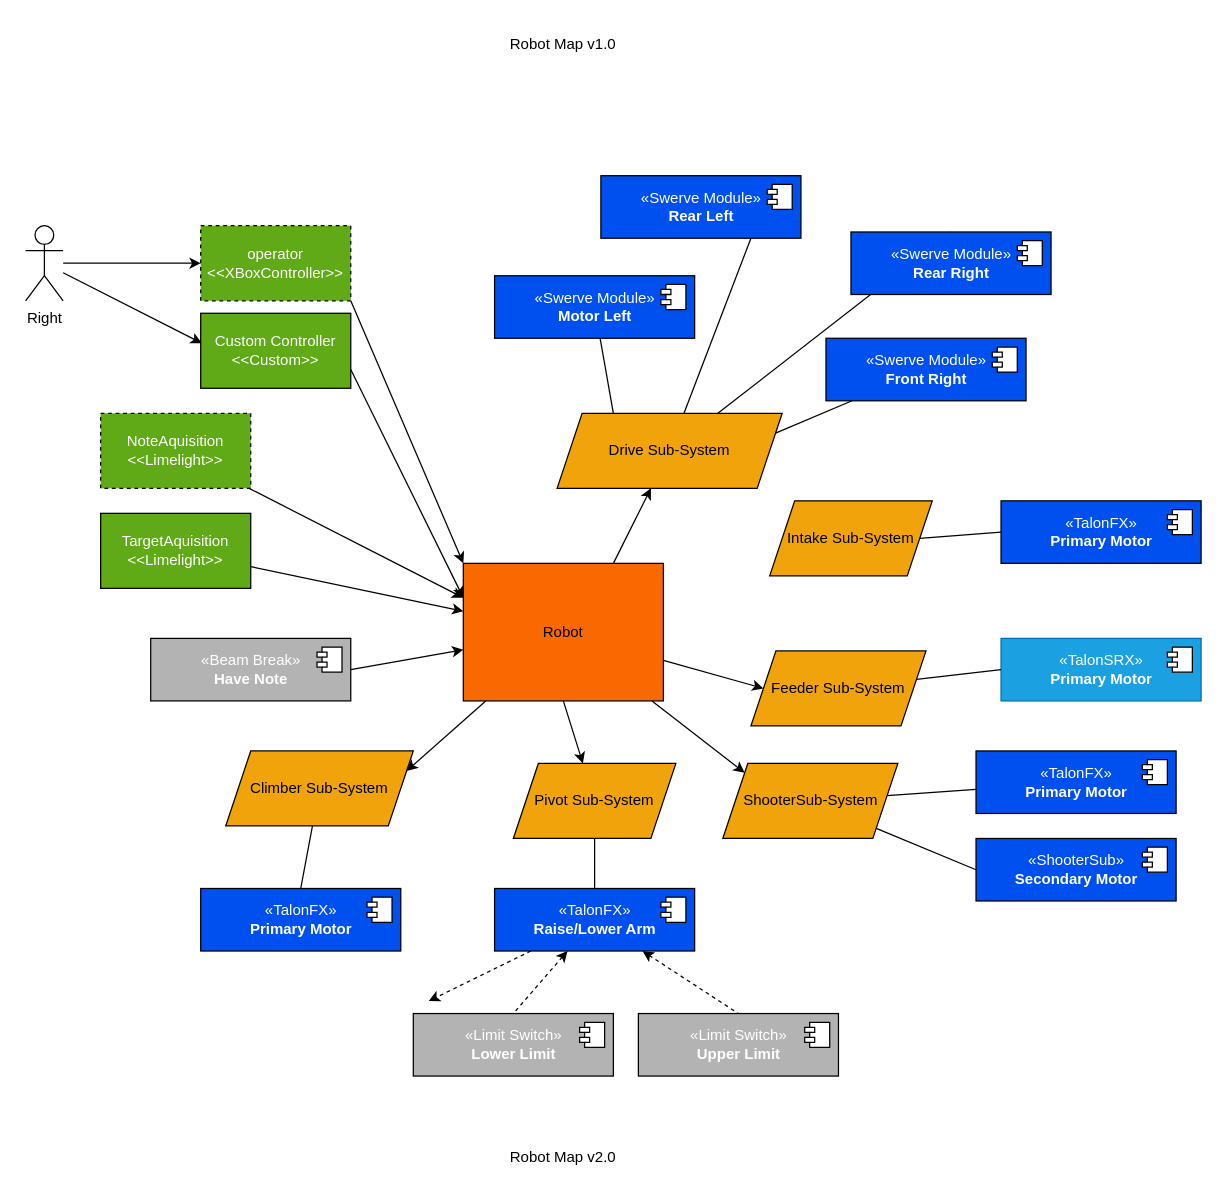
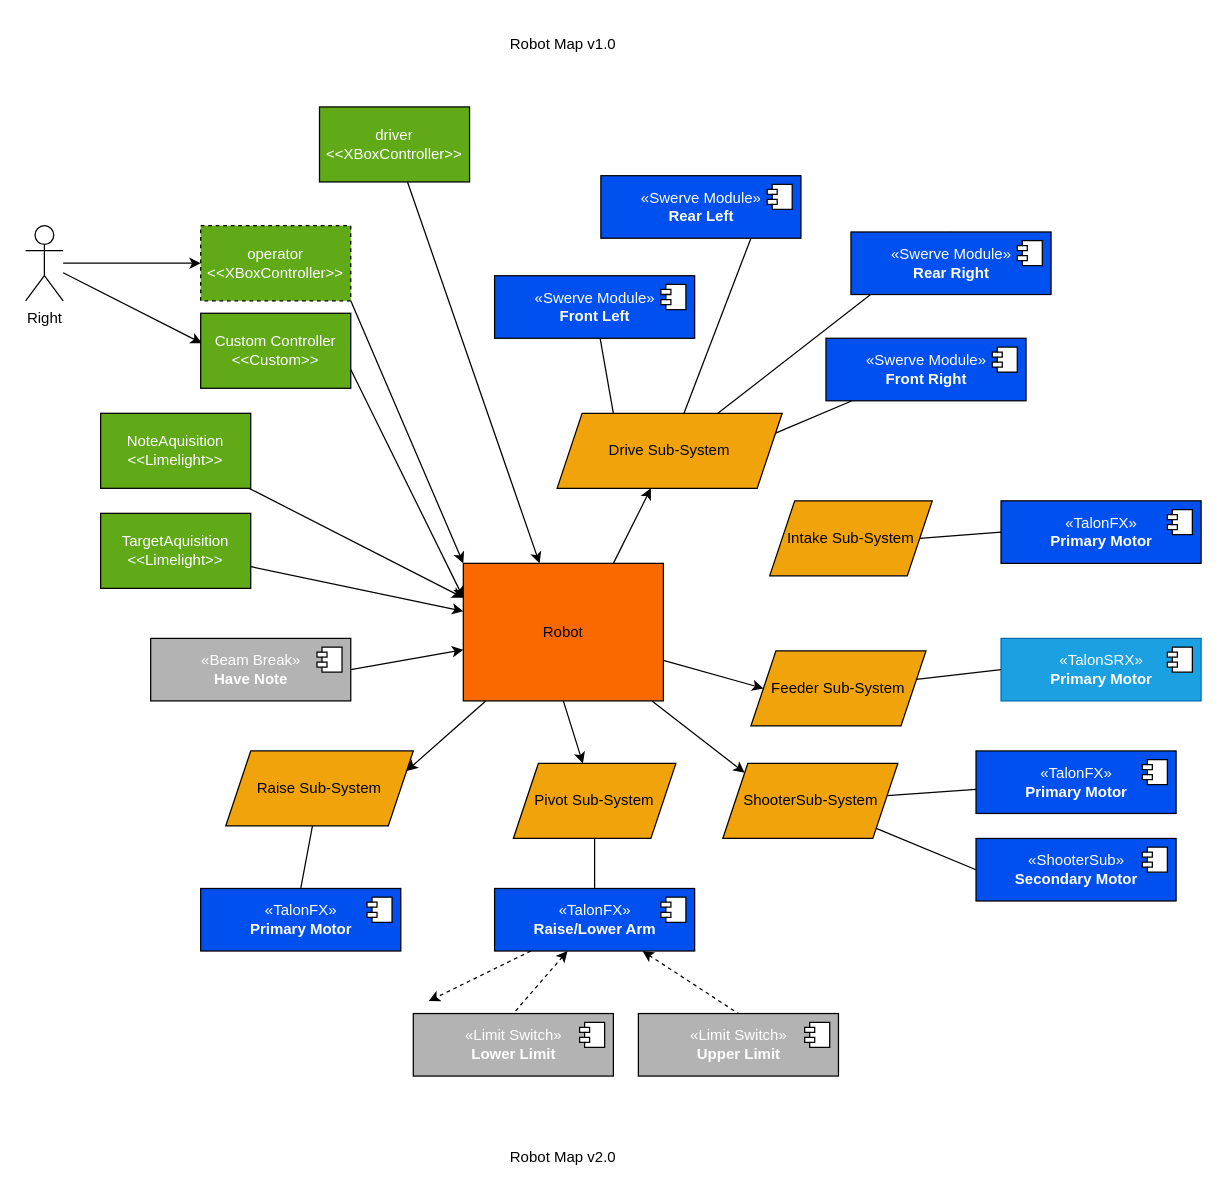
none -> (394, 144)
(595, 307) -> (595, 307)
none -> (472, 368)
(176, 451) -> (176, 451)
(319, 788) -> (319, 788)
